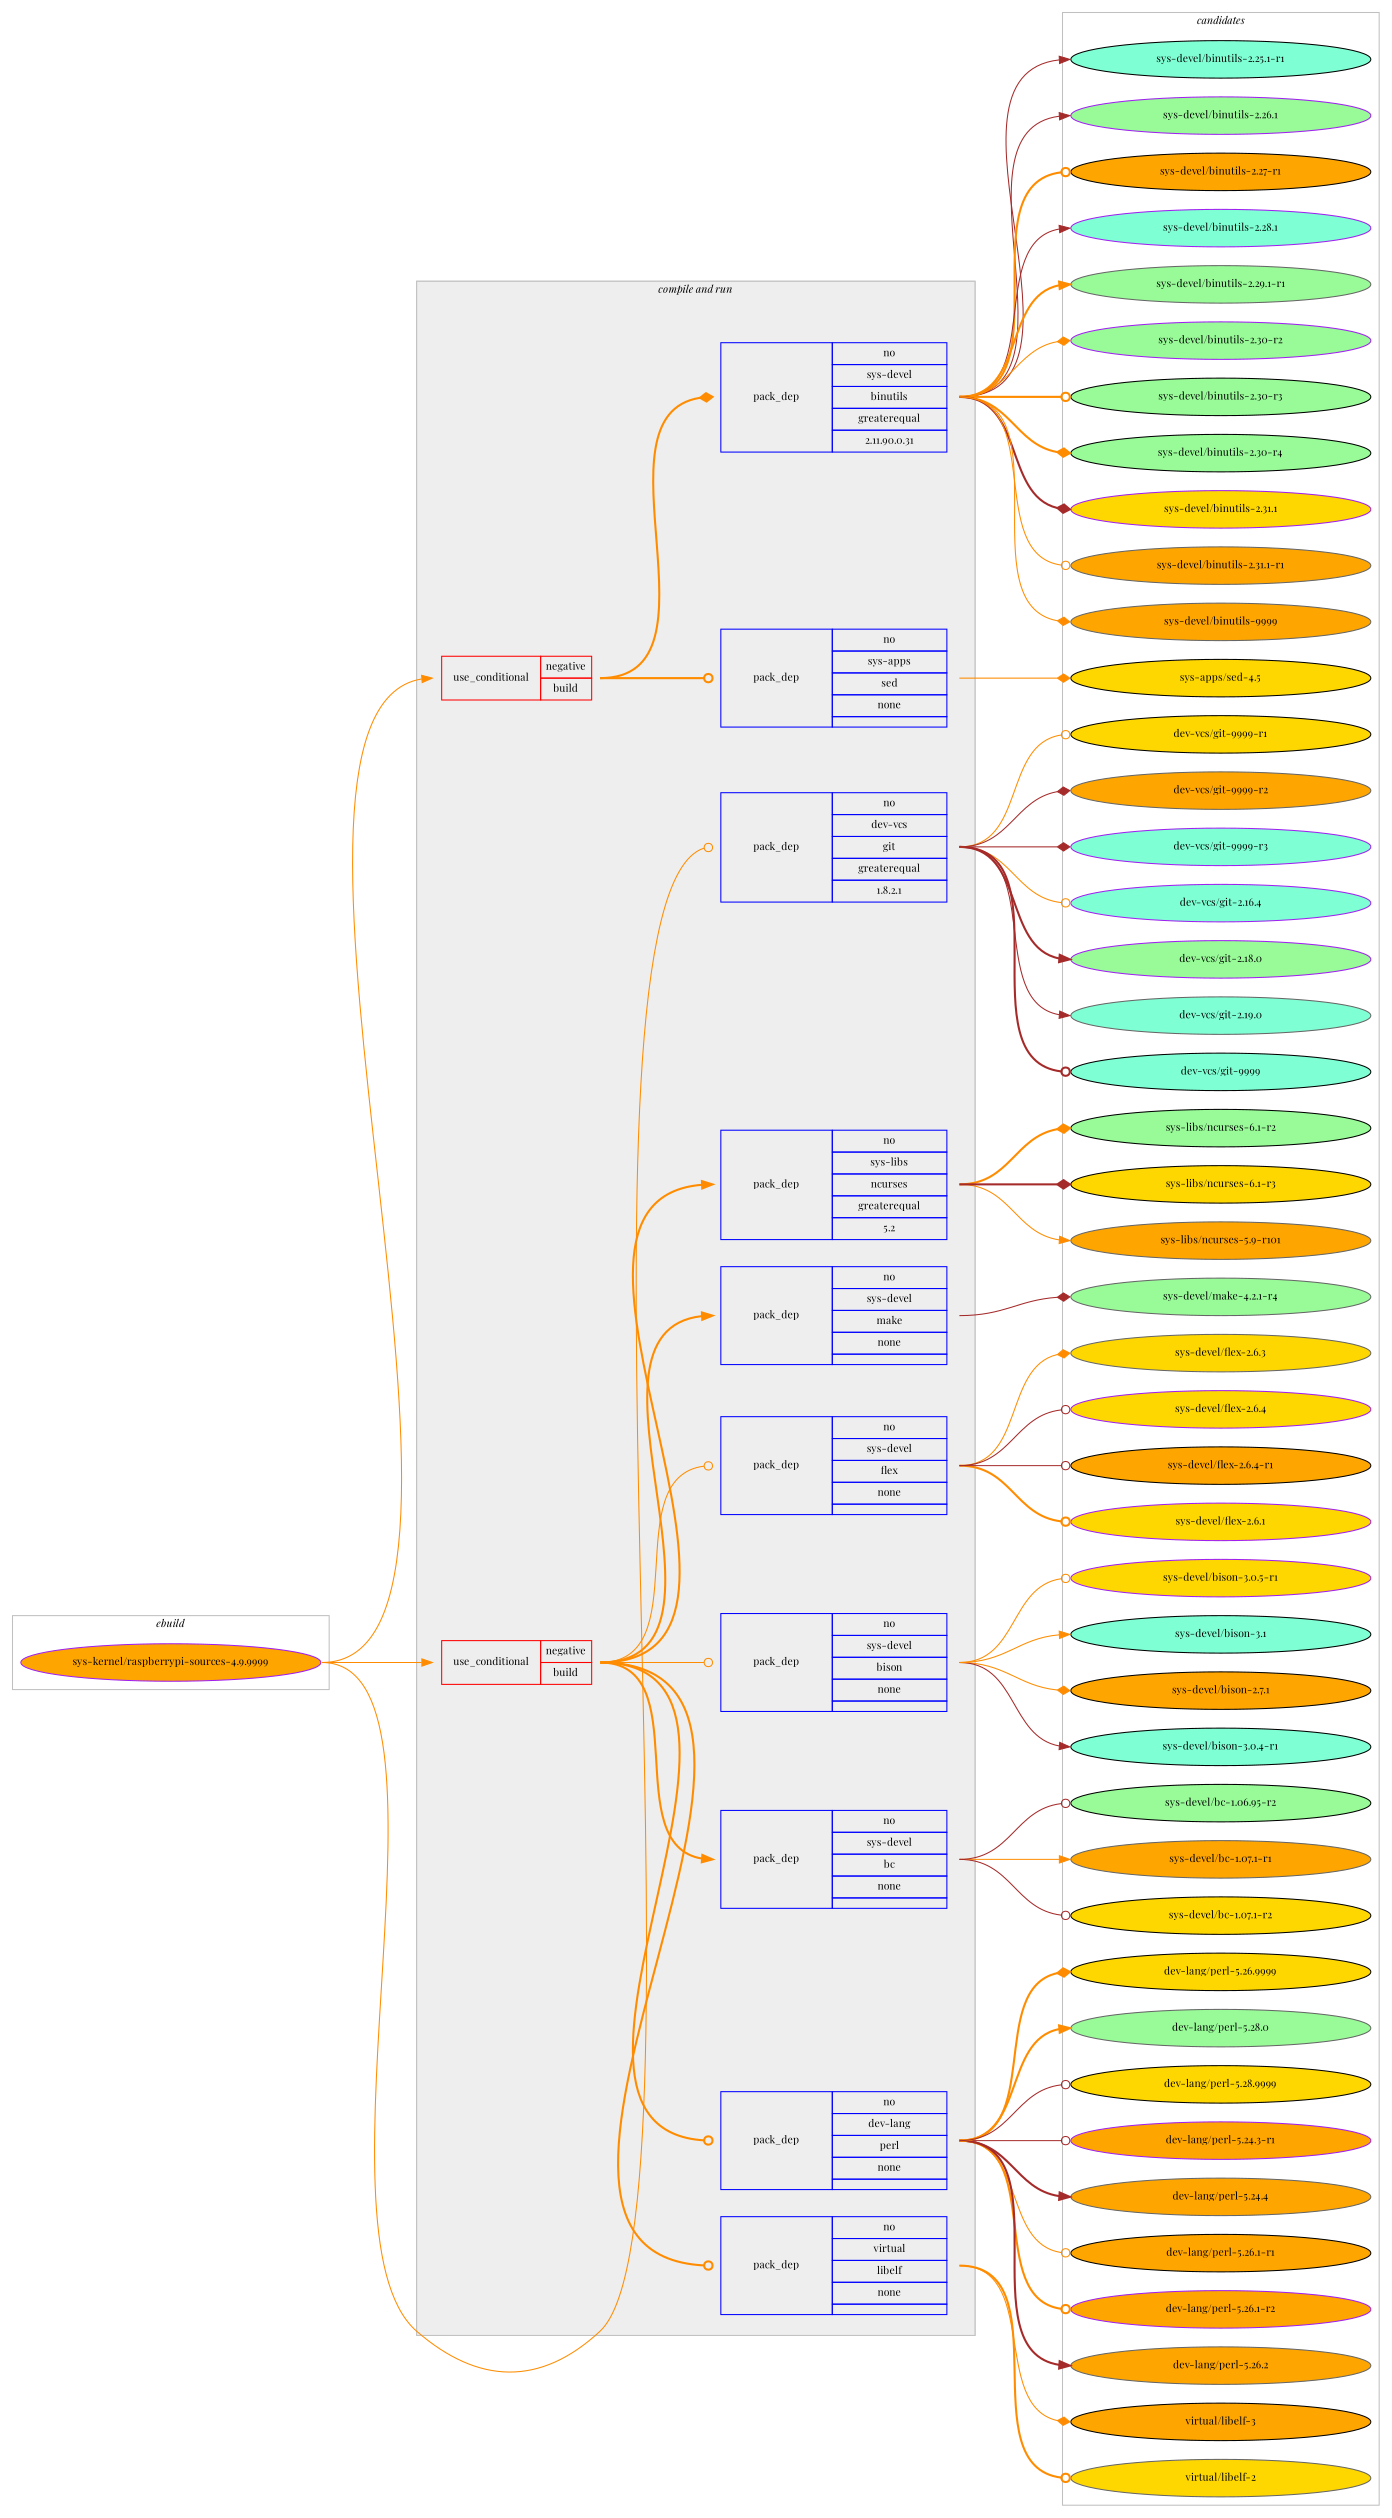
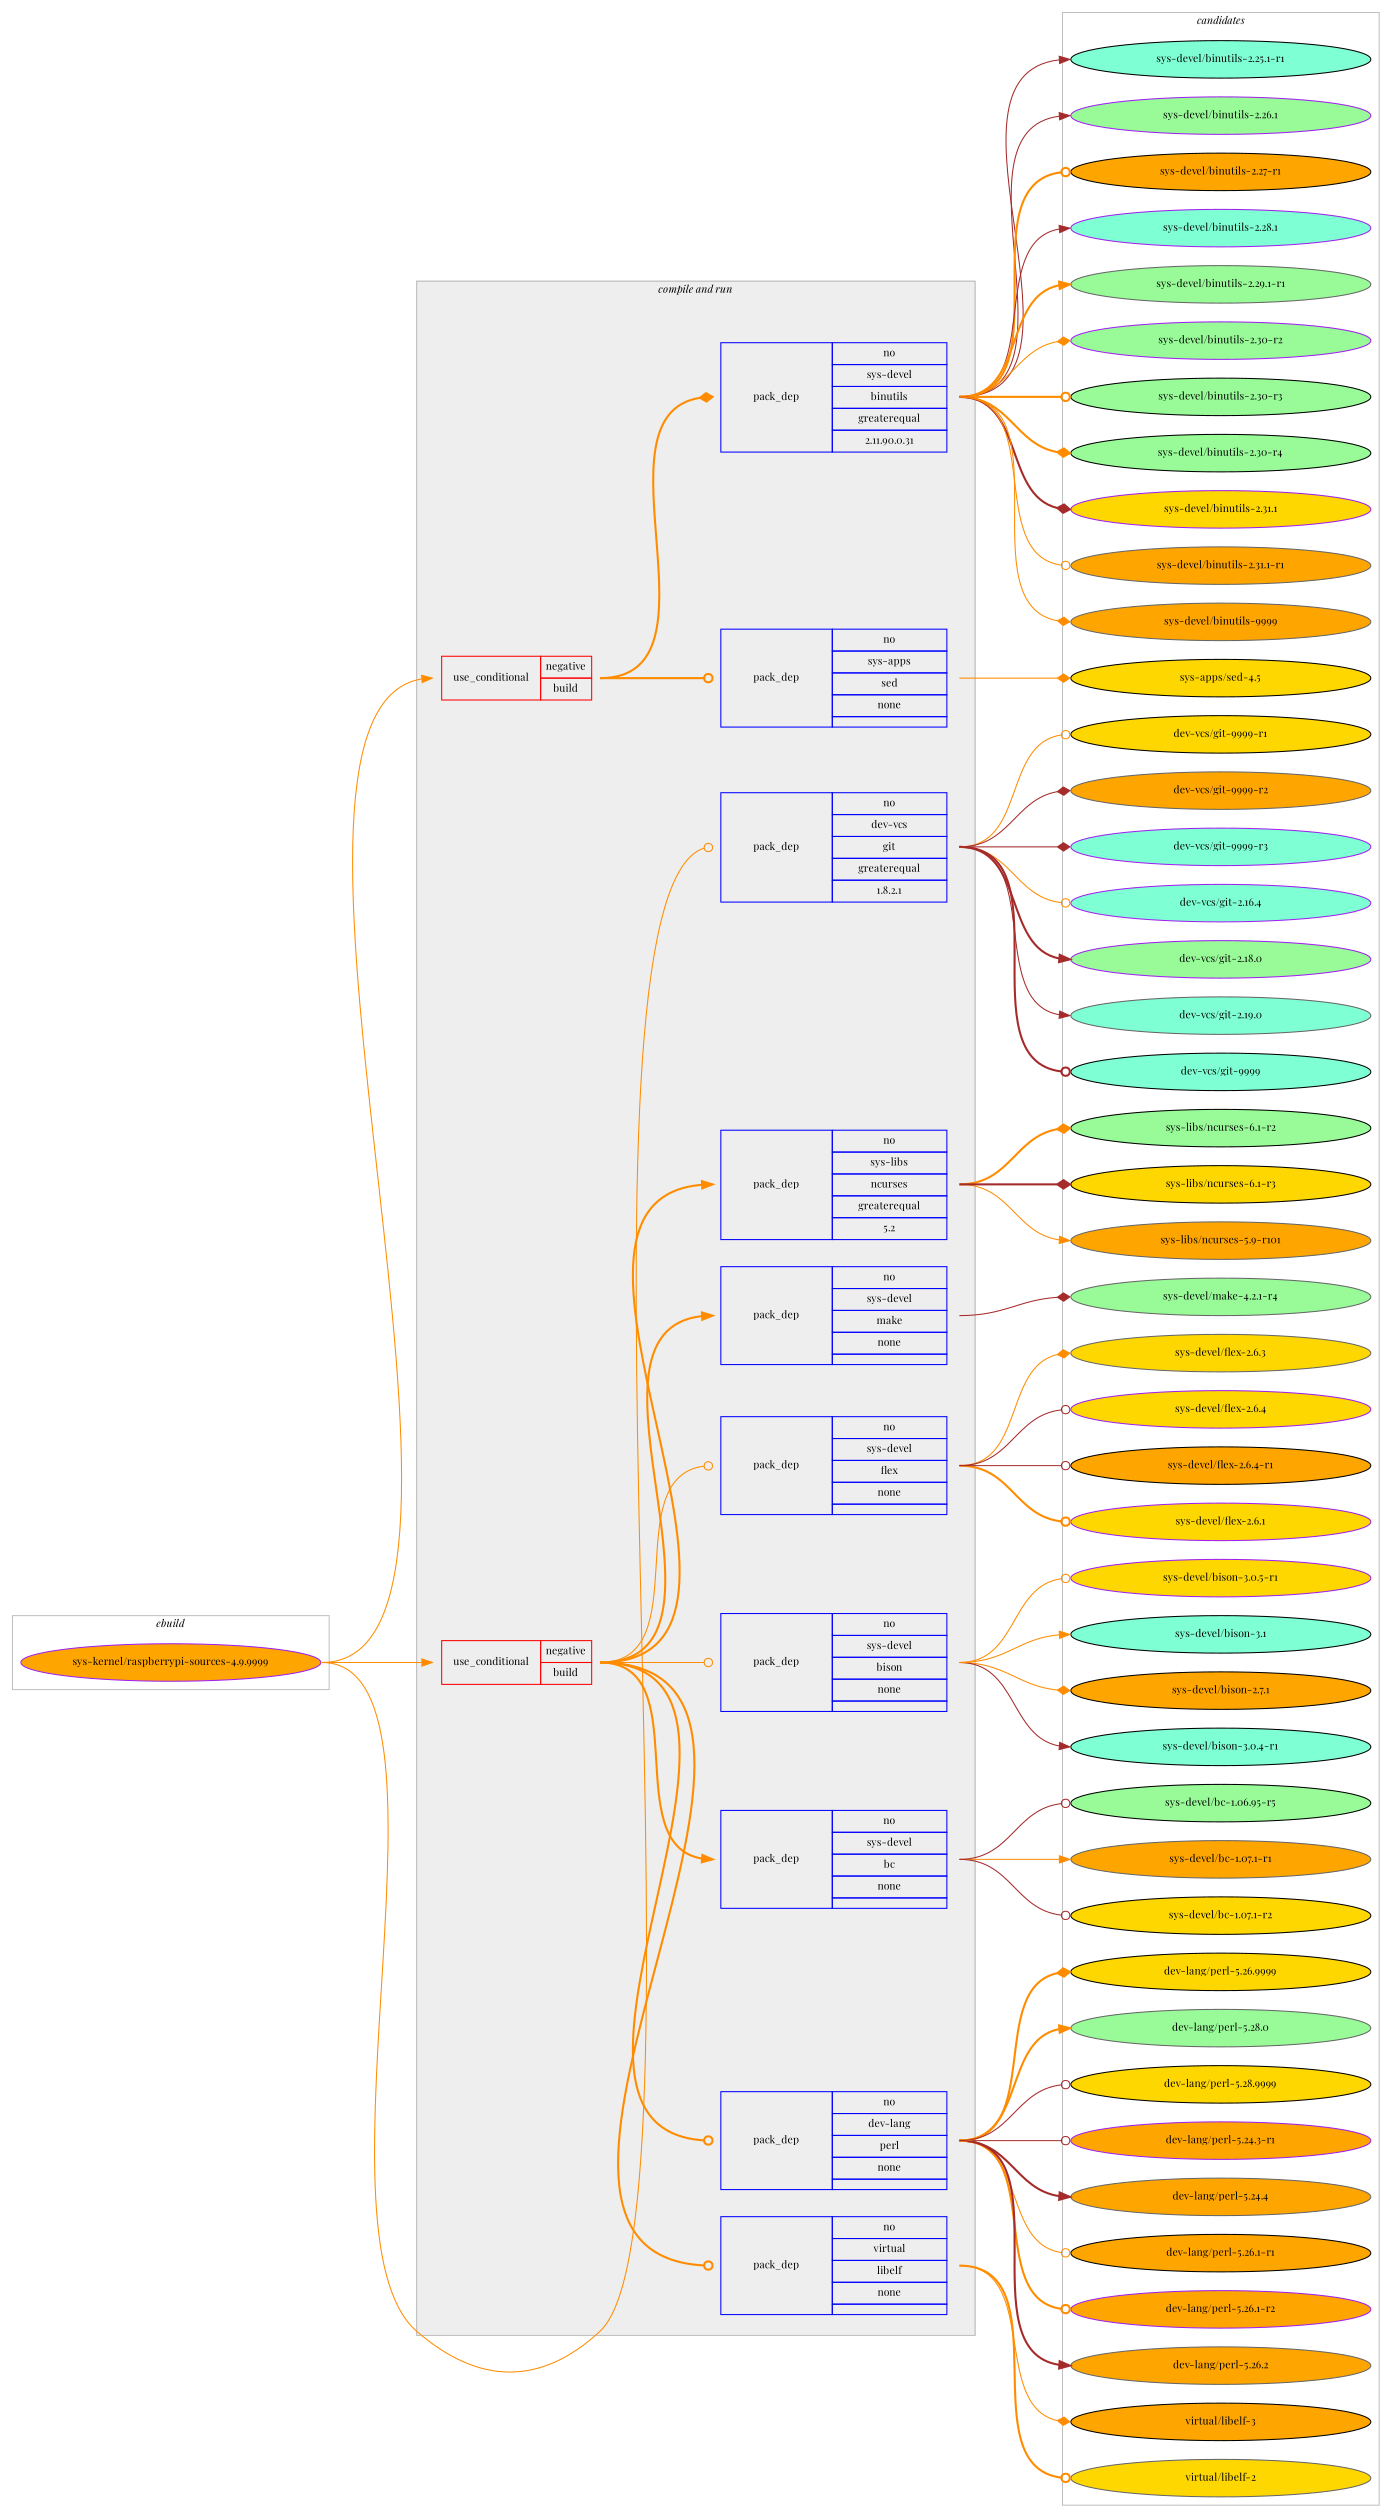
(1221, 1803) -> (1221, 1803)
